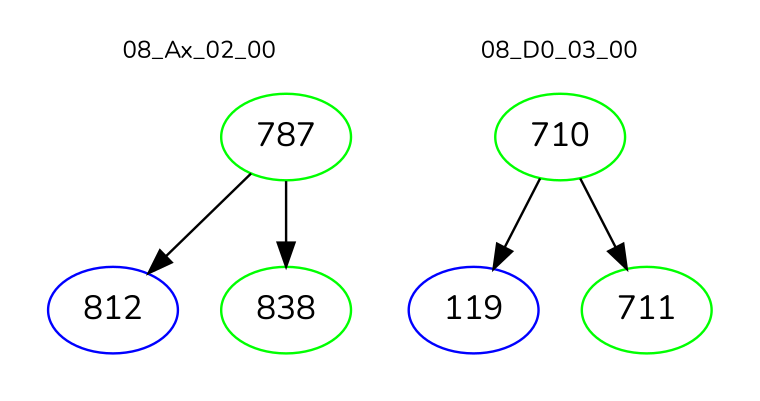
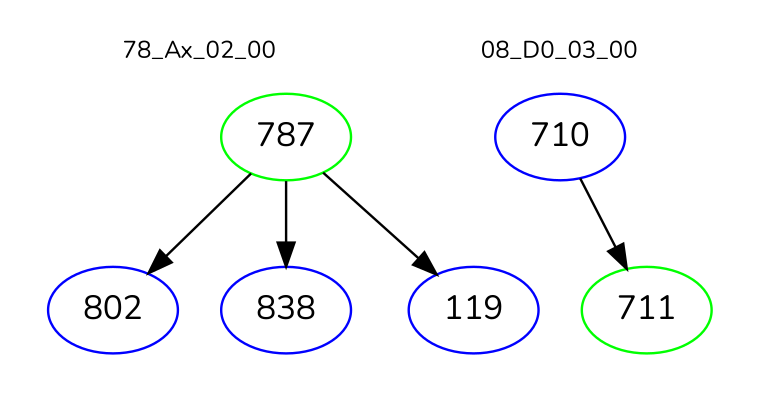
(200, 52) -> (200, 52)
(560, 137) -> (560, 137)
(522, 213) -> (354, 201)
(113, 310) -> (113, 310)
(286, 310) -> (286, 310)
